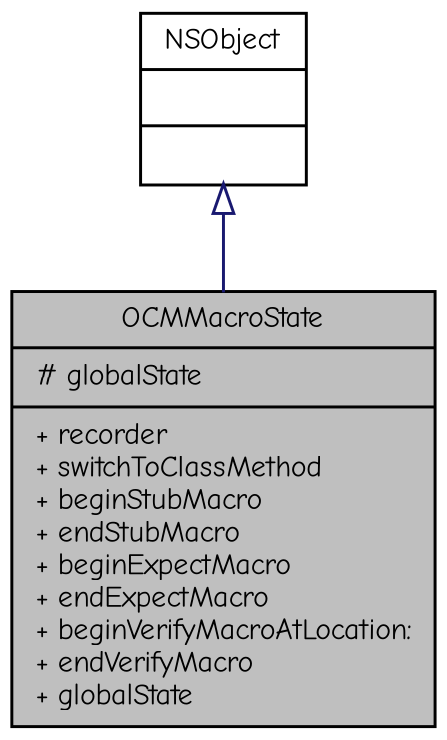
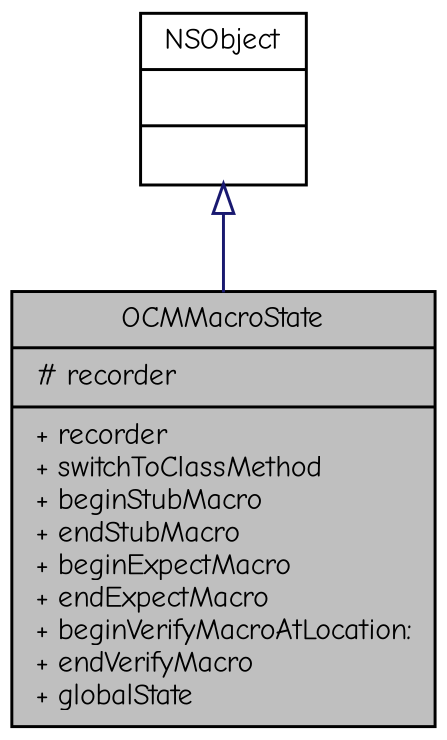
(120, 376) -> (107, 376)
